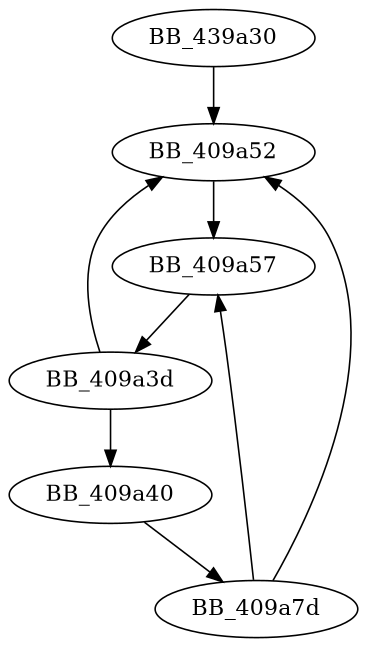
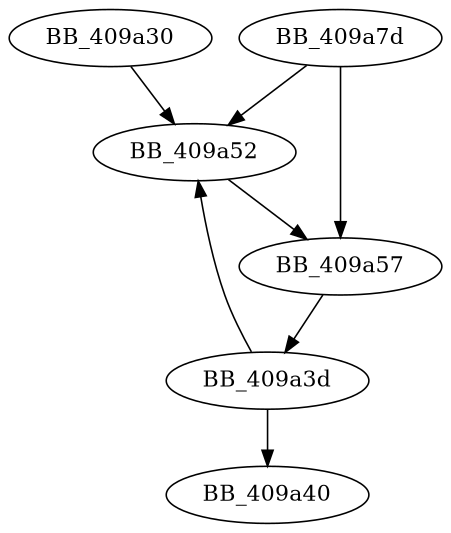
(214, 38) -> (111, 38)
(177, 547) -> none
